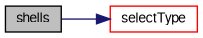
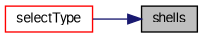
(79, 19) -> (110, 19)
